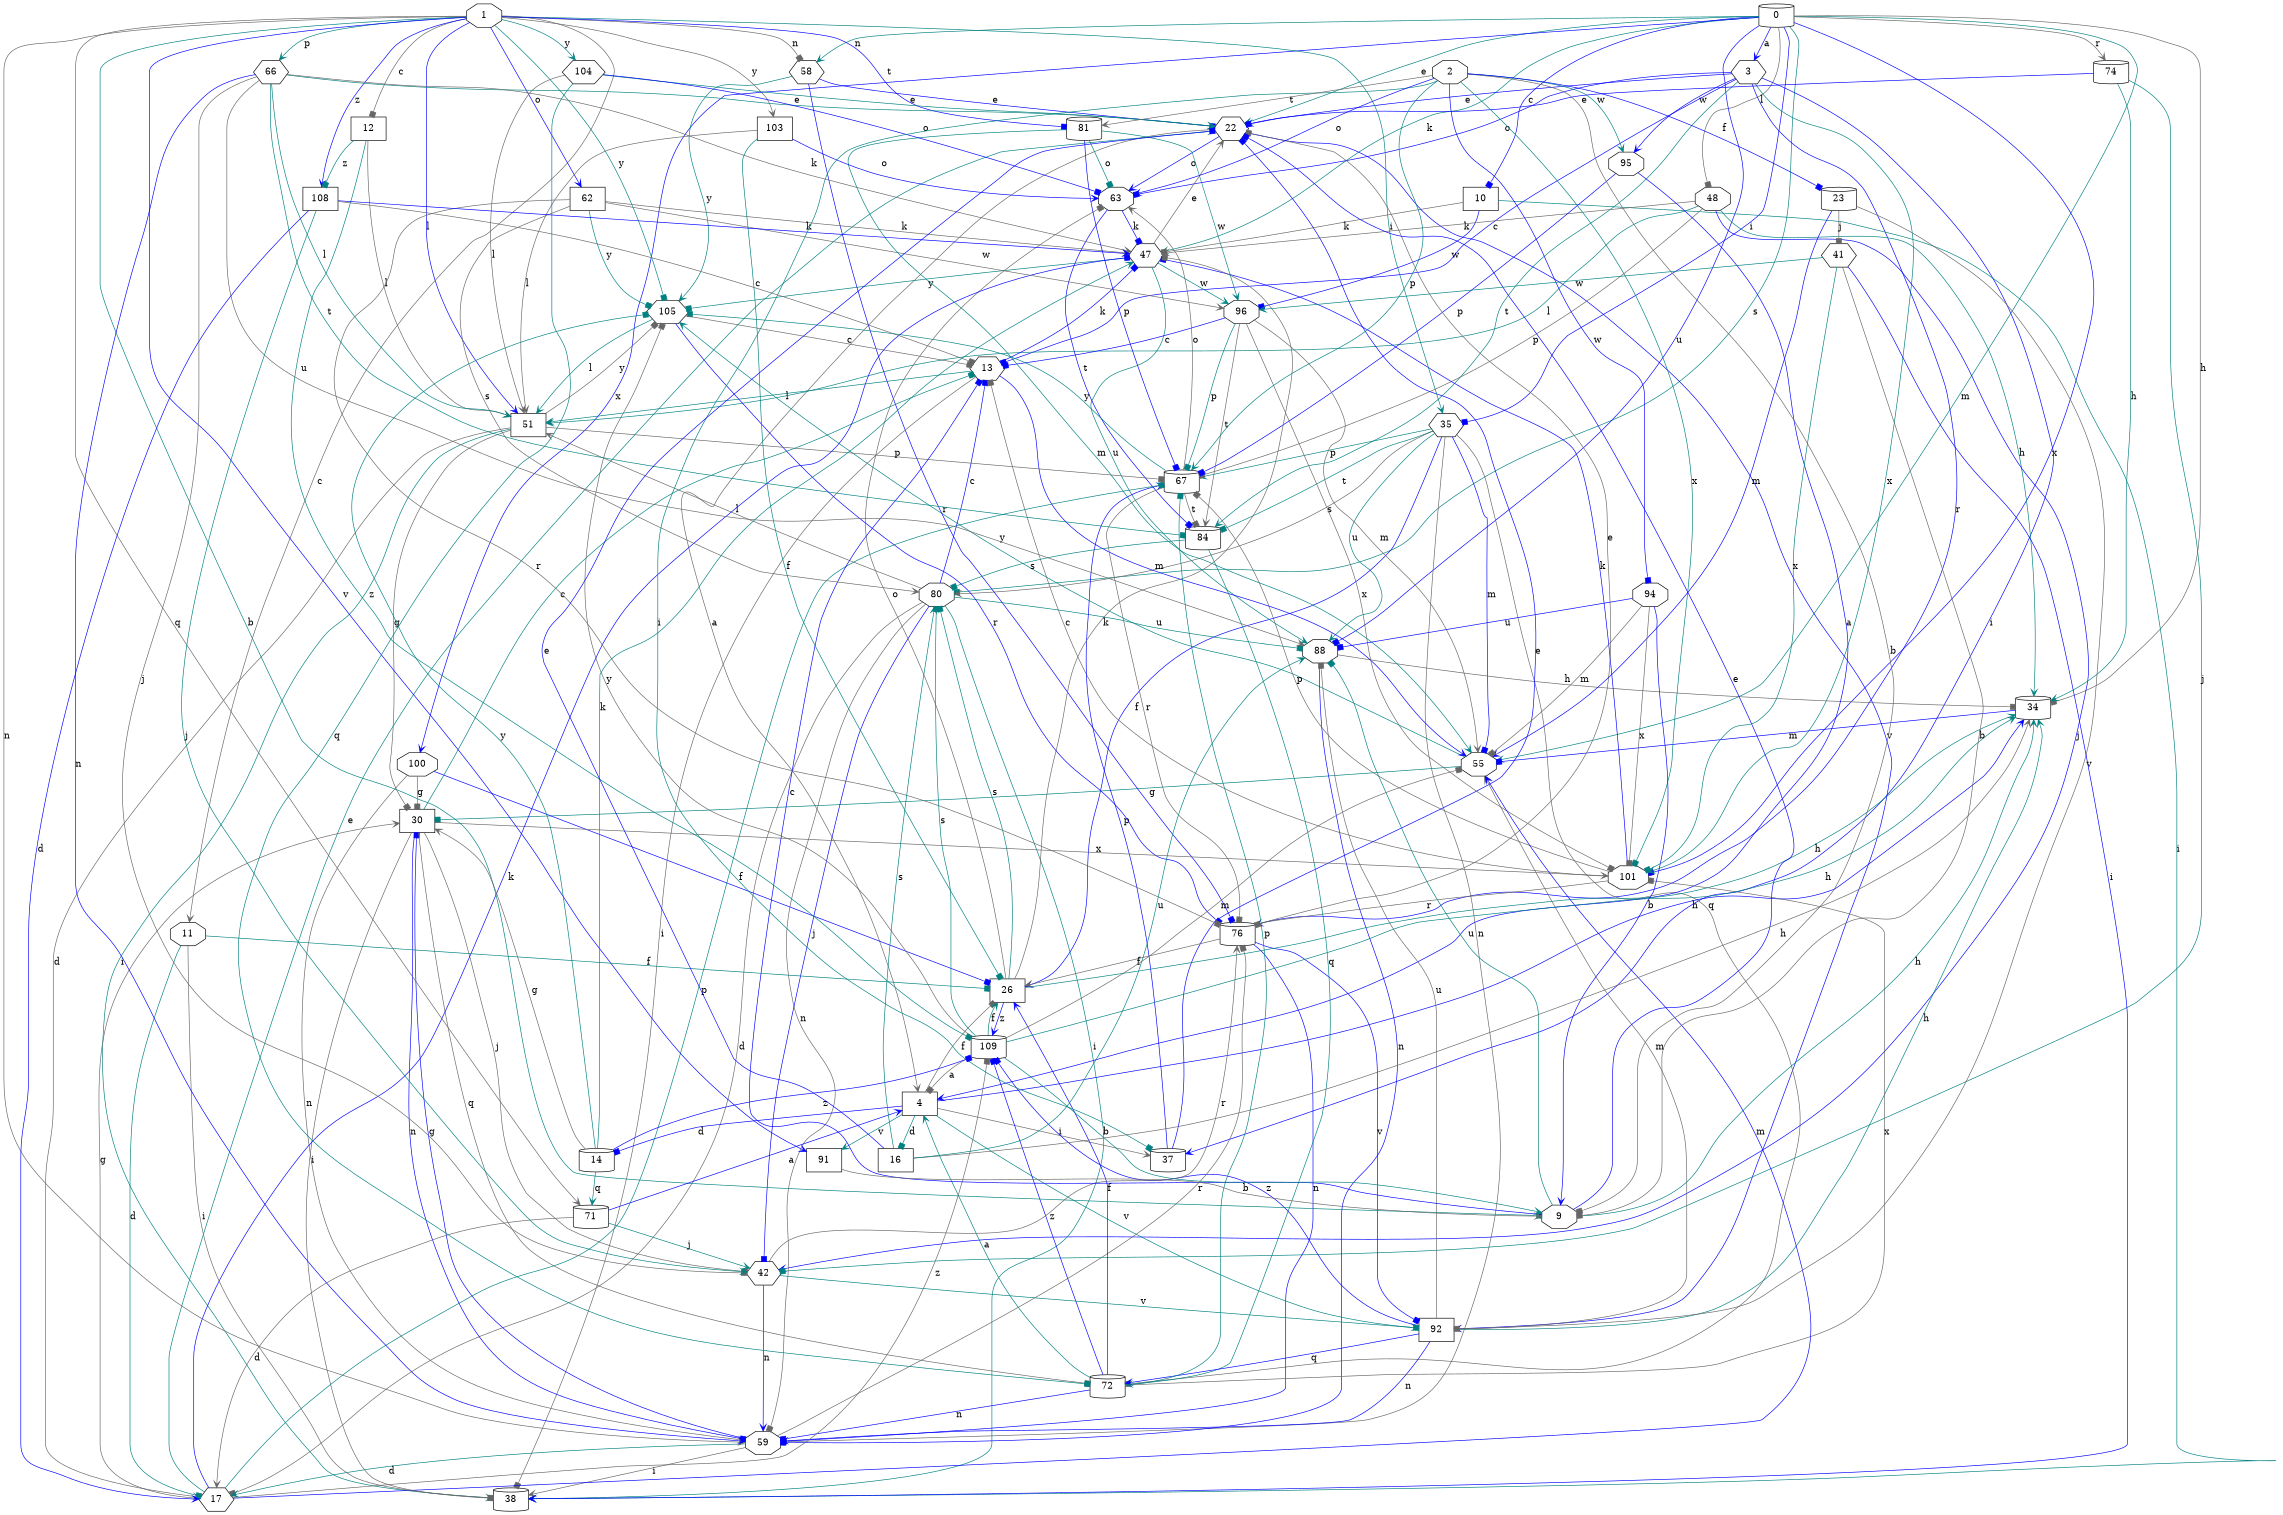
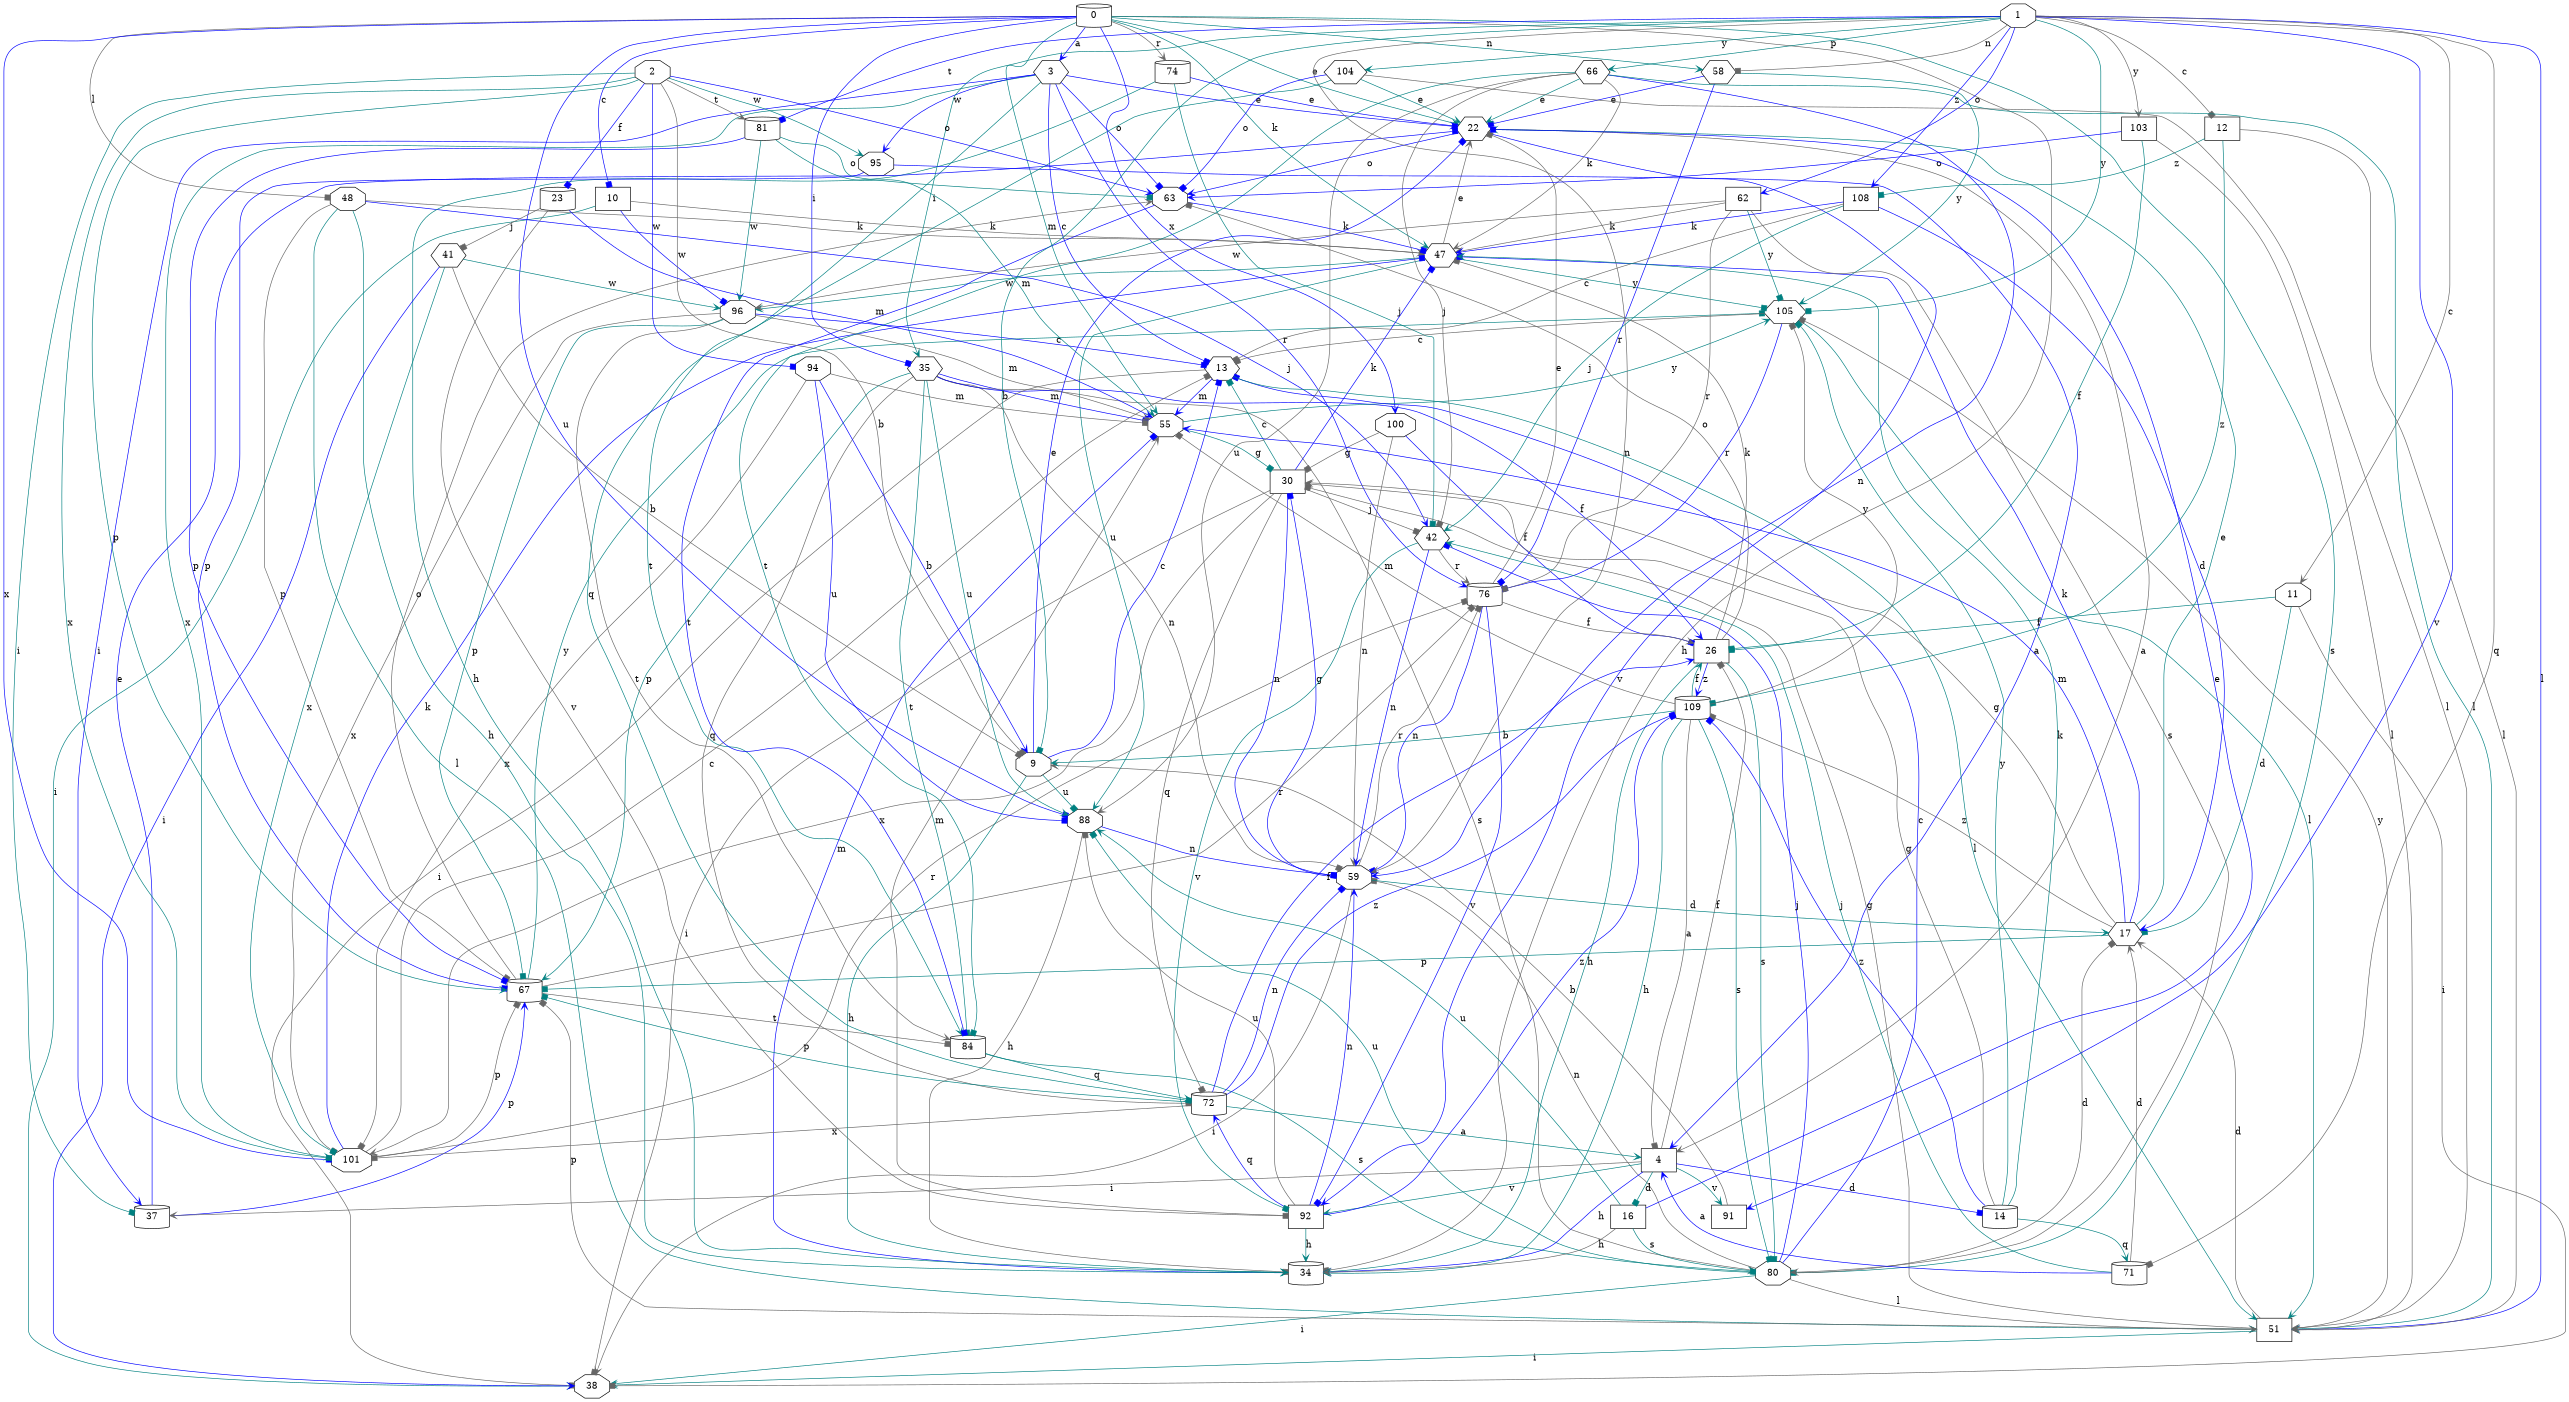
(1074, 321) -> (1362, 371)
(97, 500) -> (2494, 491)
(511, 1500) -> (592, 1386)
